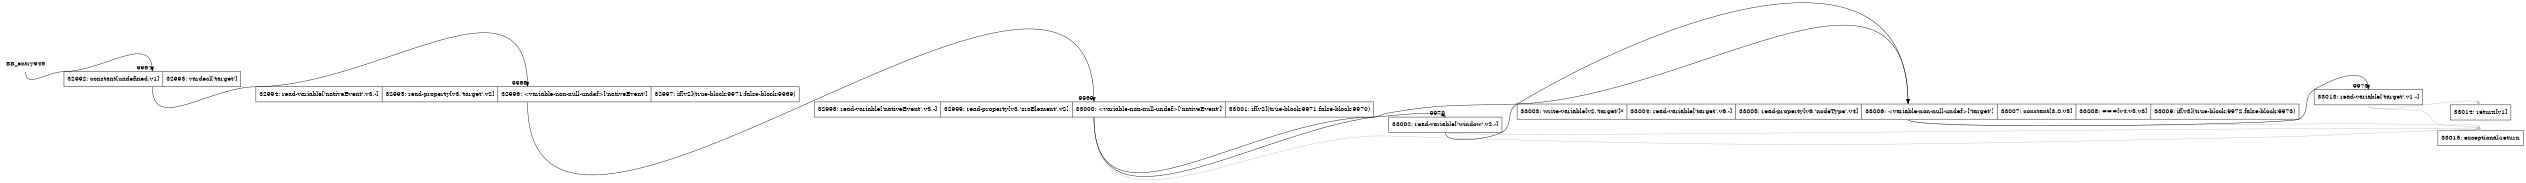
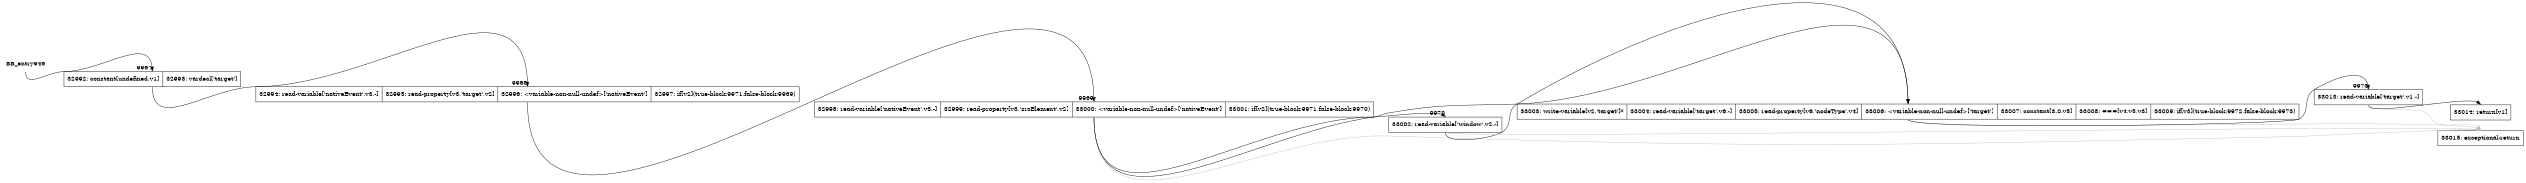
(2422, 105) -> (2422, 105)
